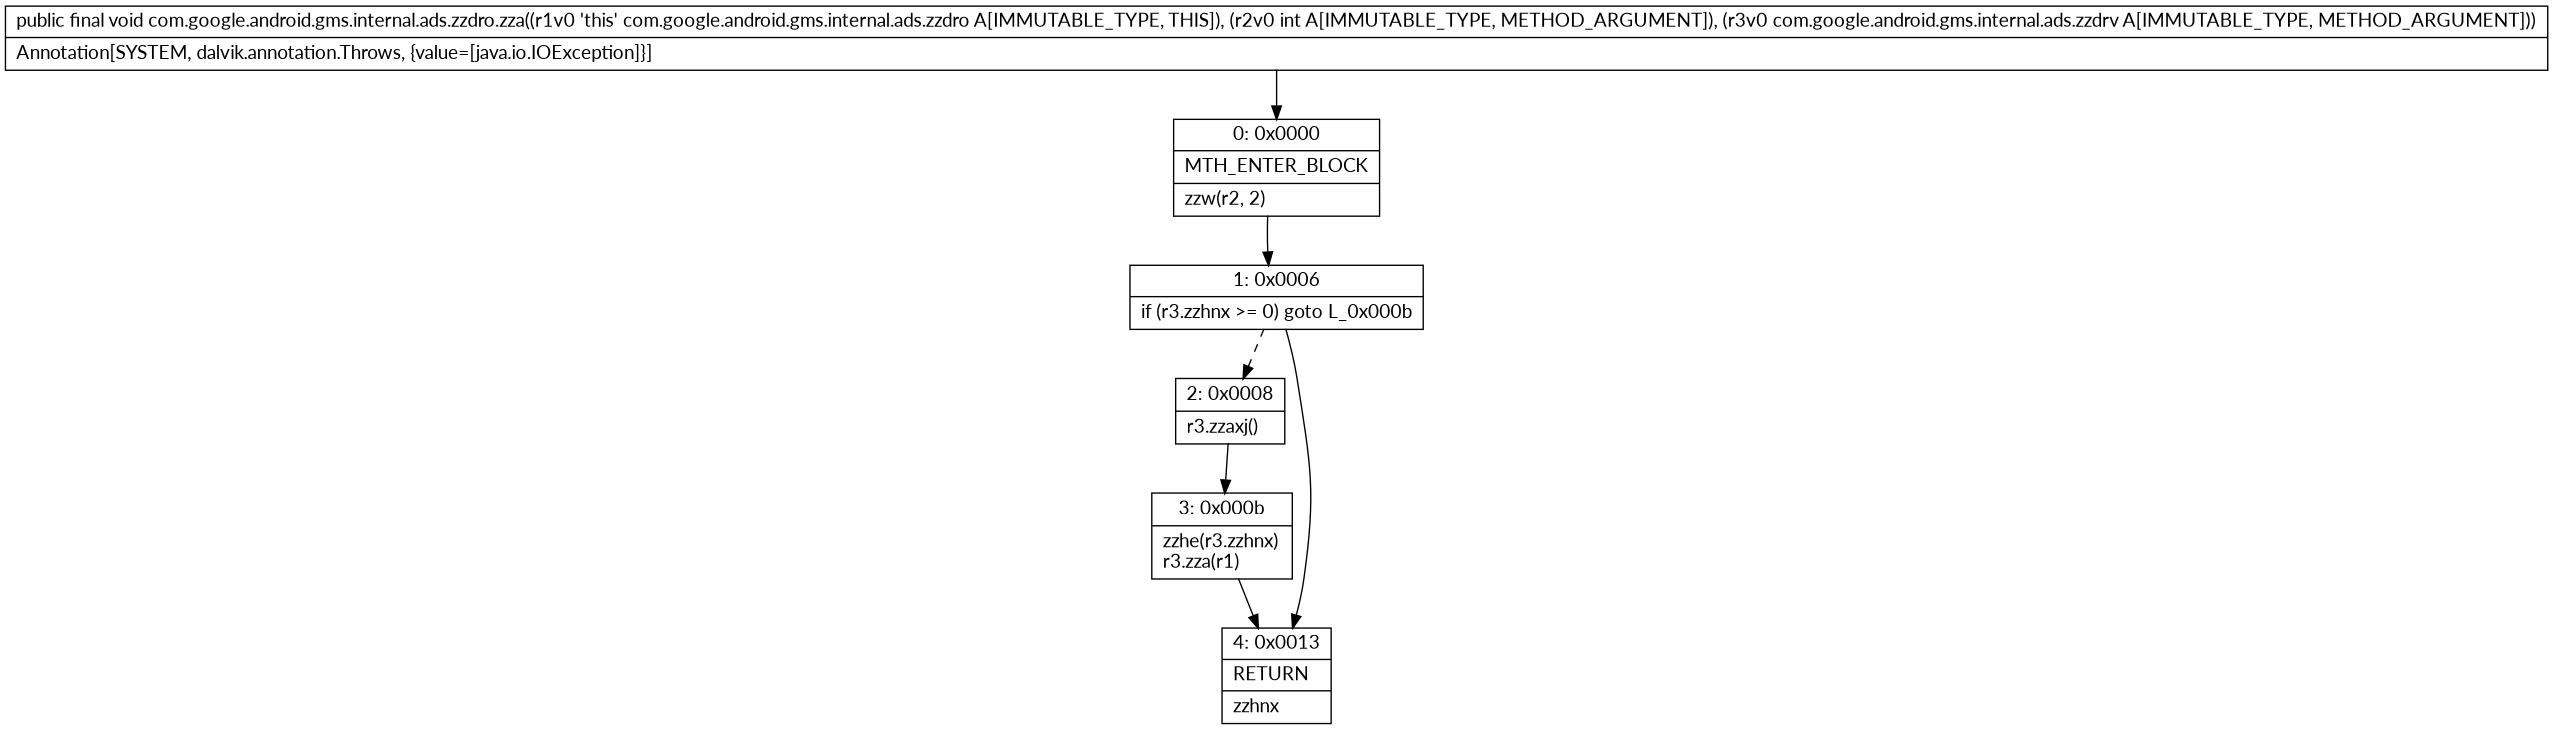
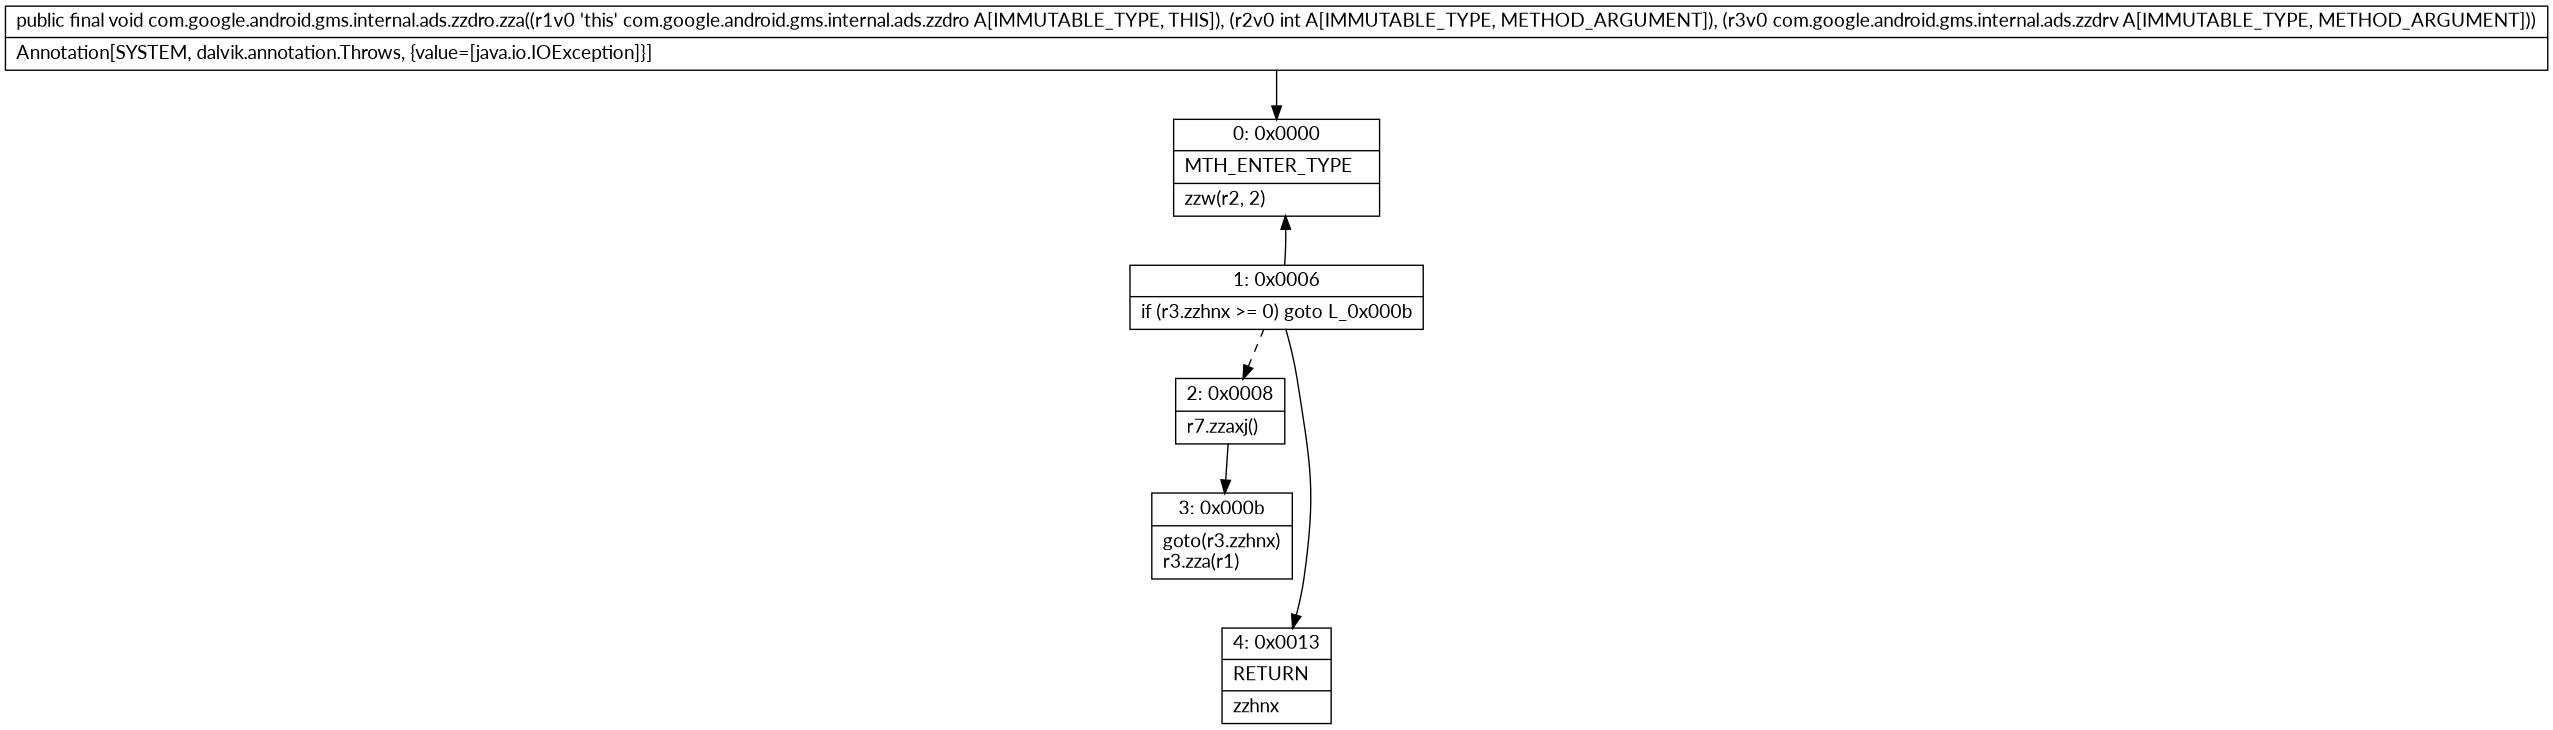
(1277, 166) -> (1269, 166)
(1267, 234) -> (1286, 248)
(1223, 427) -> (1223, 427)
(1221, 541) -> (1222, 541)
(1246, 597) -> none
